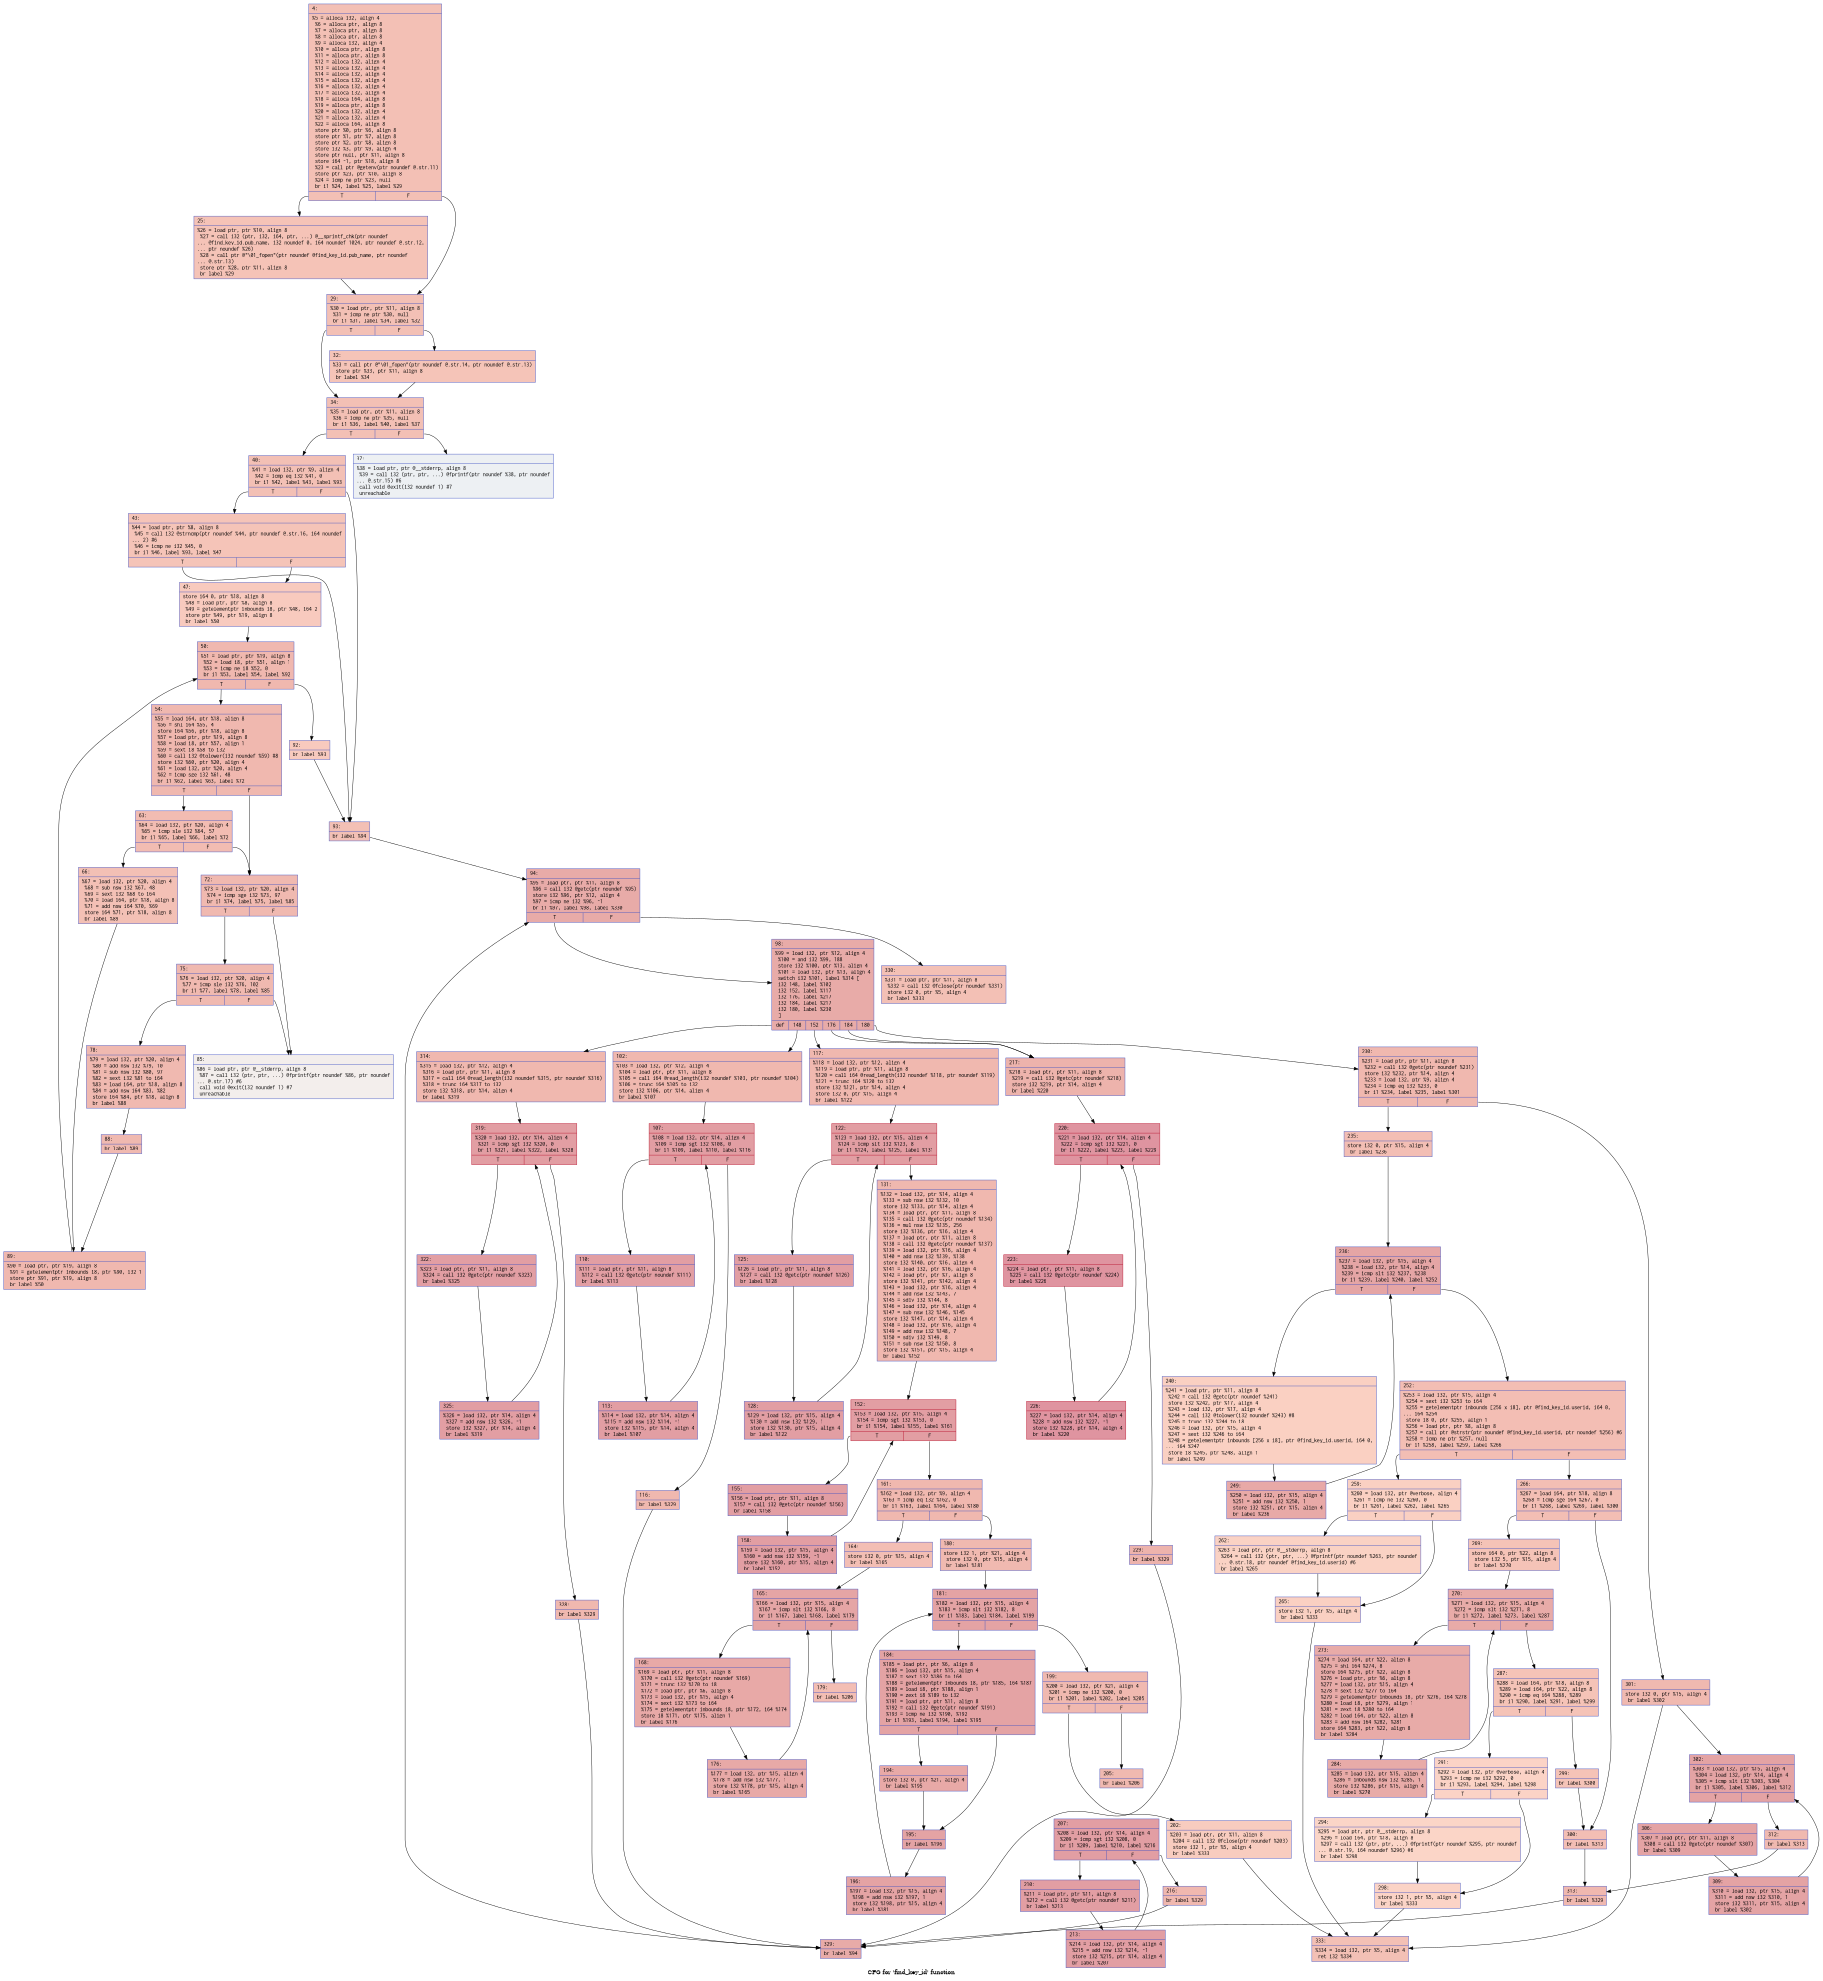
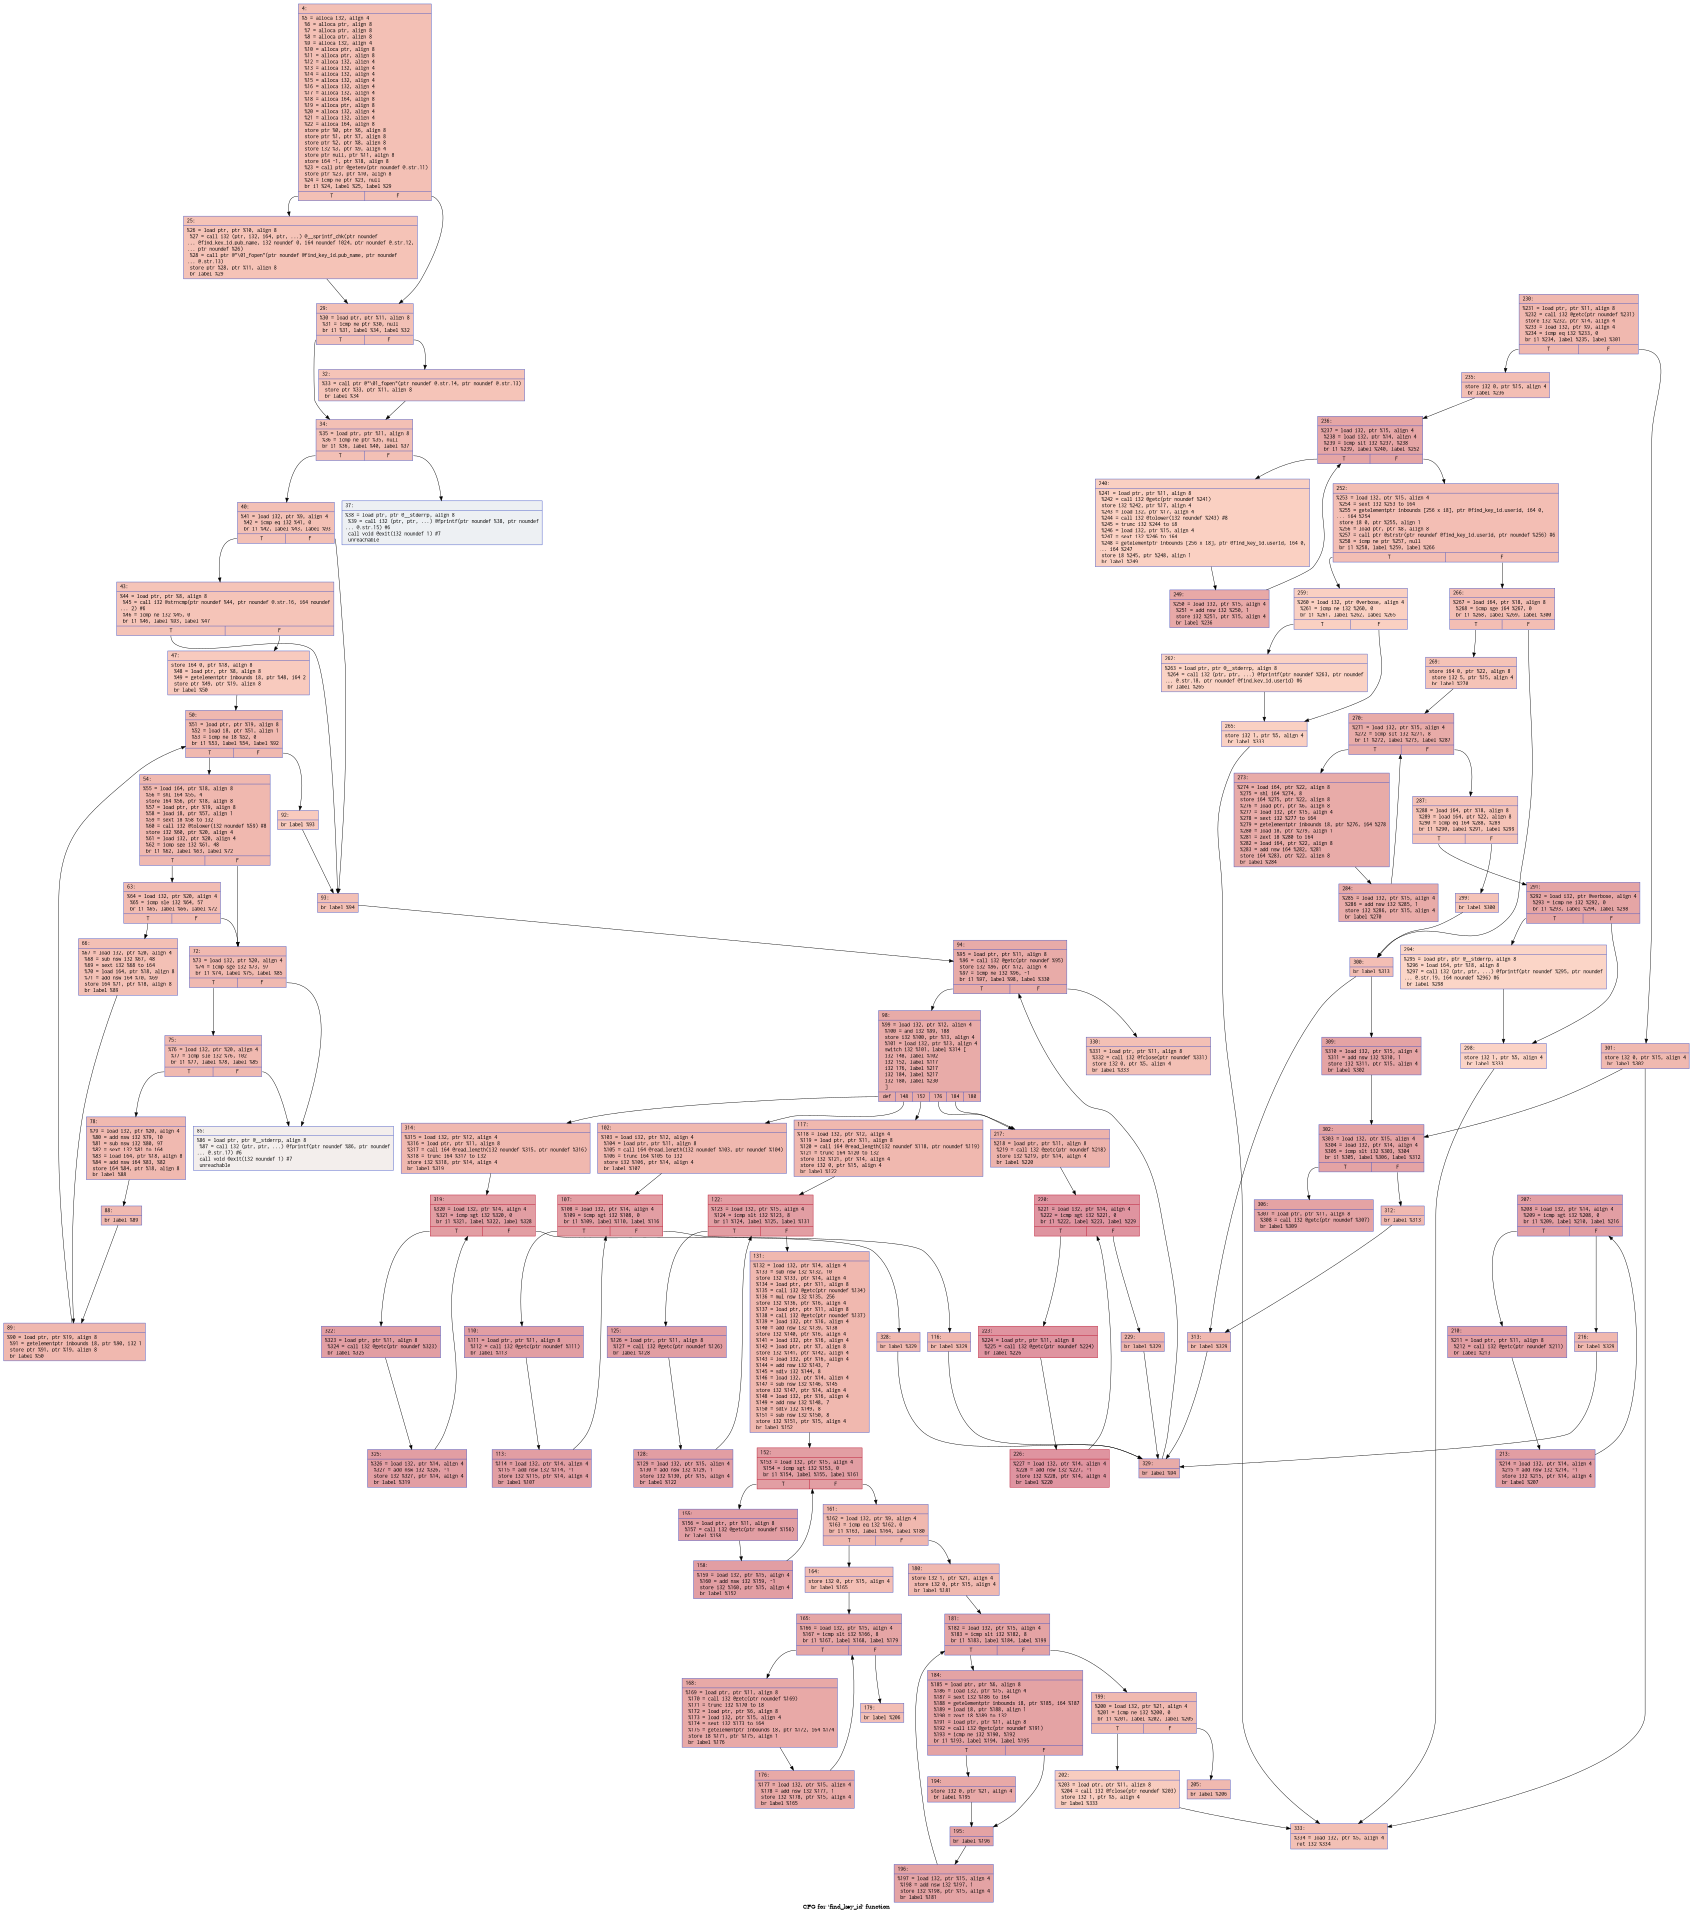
(1113, 1045) -> none
(1491, 1778) -> (1583, 903)
(1376, 1780) -> (1380, 904)
(1725, 1865) -> (1371, 1005)
